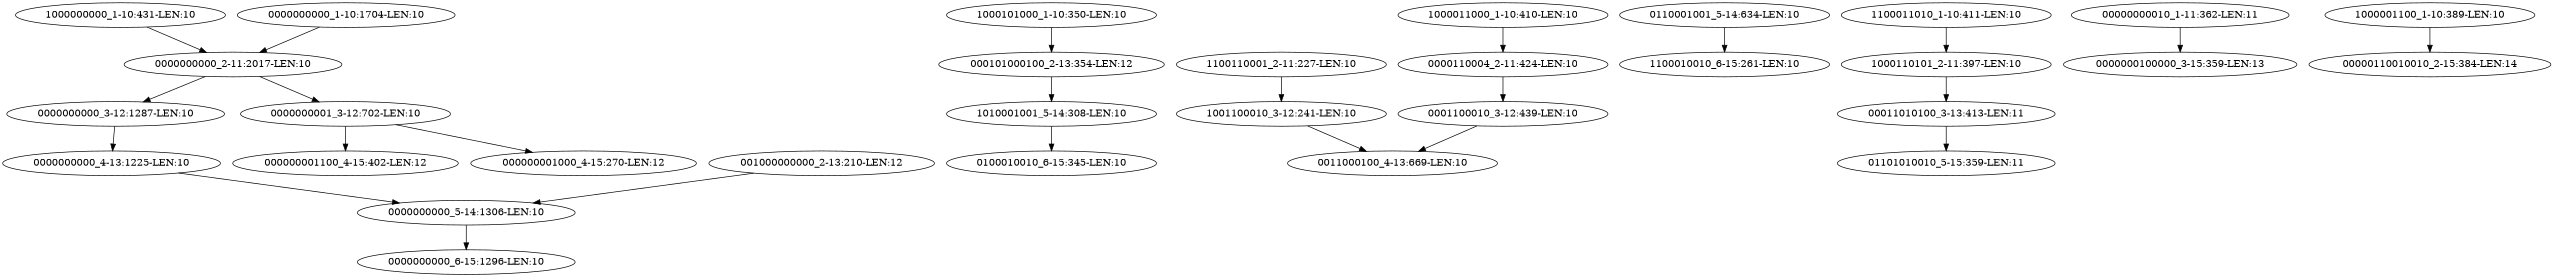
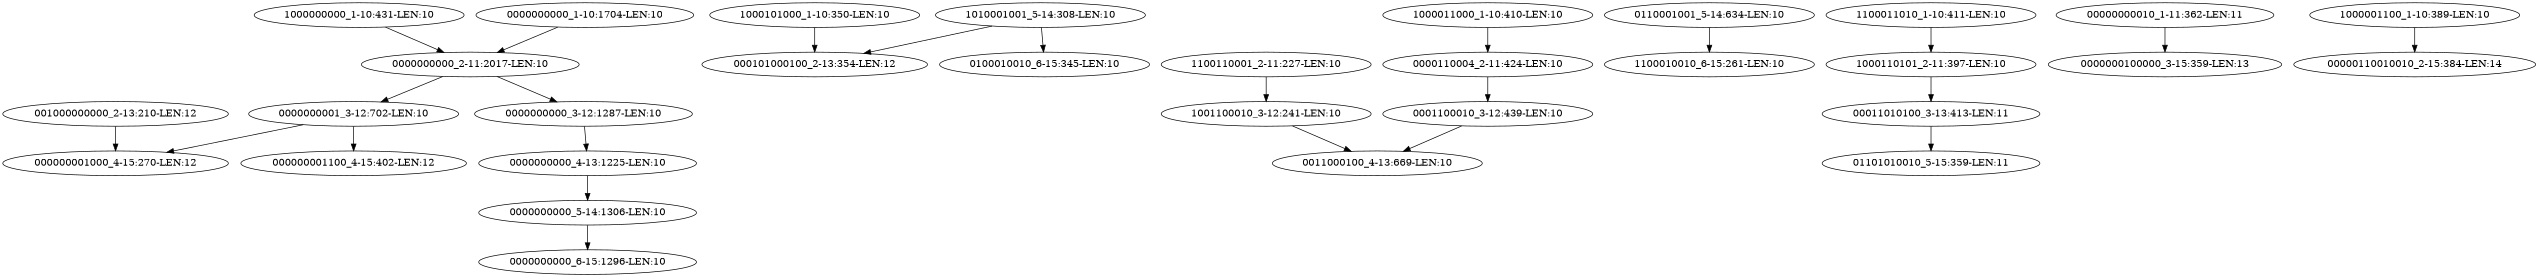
(1052, 86) -> (931, 39)
(647, 188) -> (116, 135)
